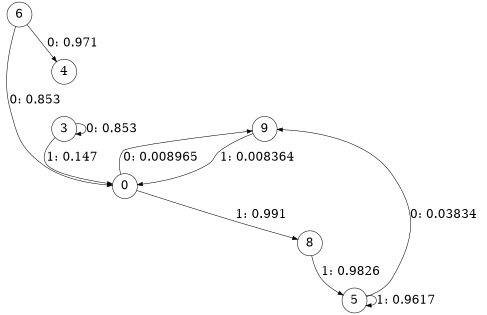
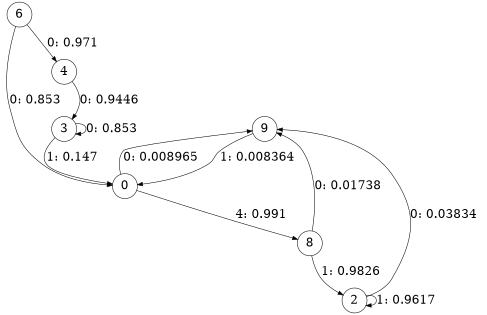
none -> (80, 98)
none -> (312, 177)
(269, 215) -> (269, 215)
(355, 300) -> (355, 300)
